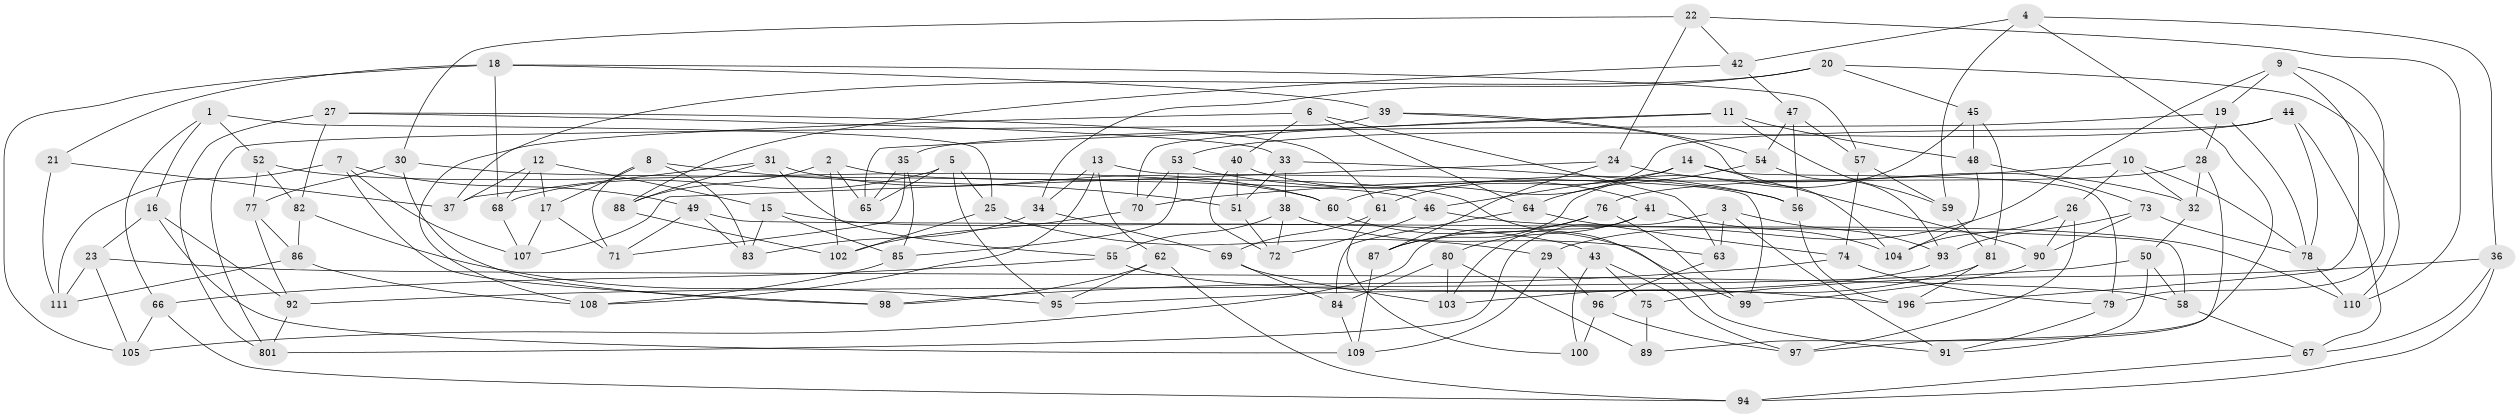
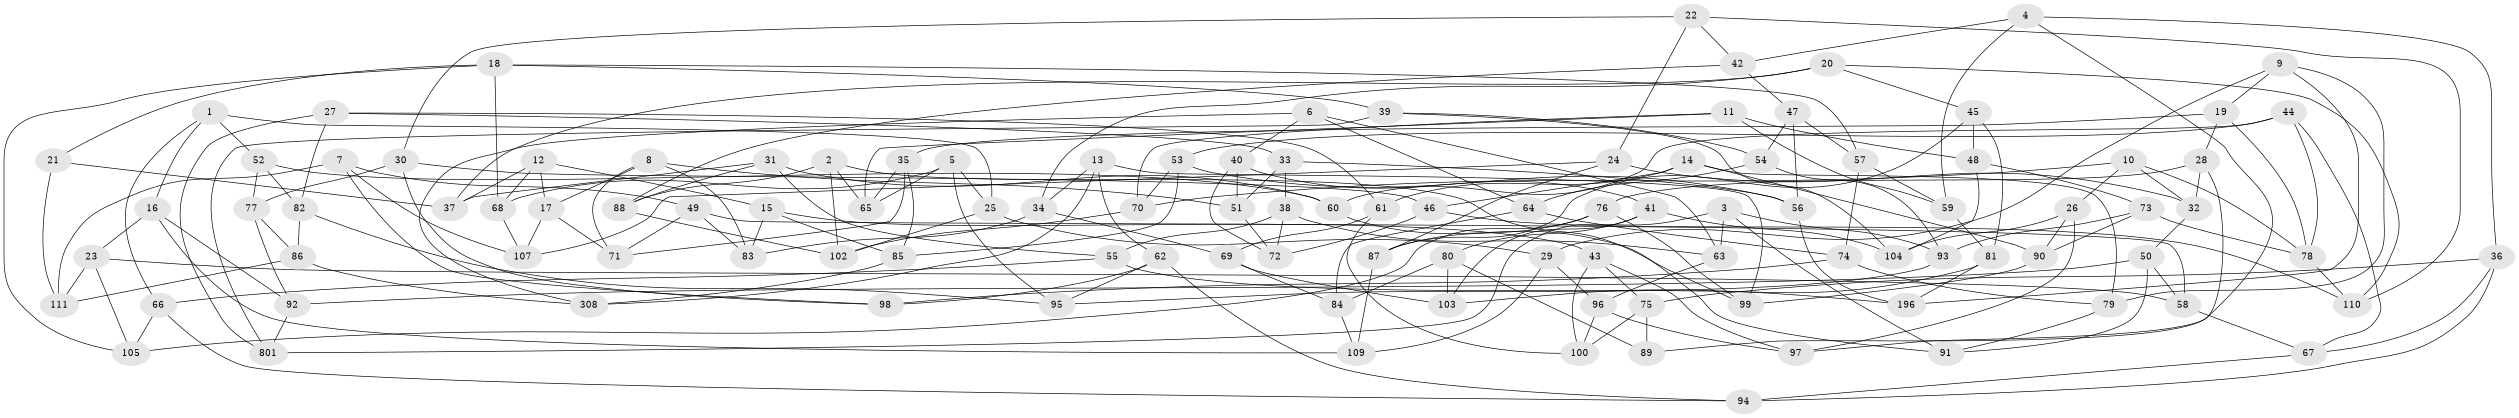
(589, 305) -> (589, 305)
none -> (1614, 329)
